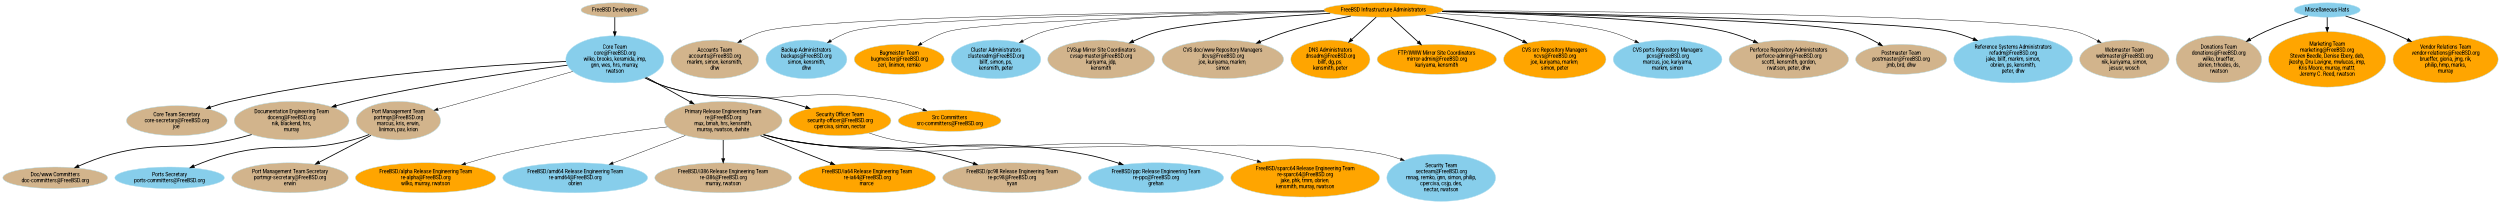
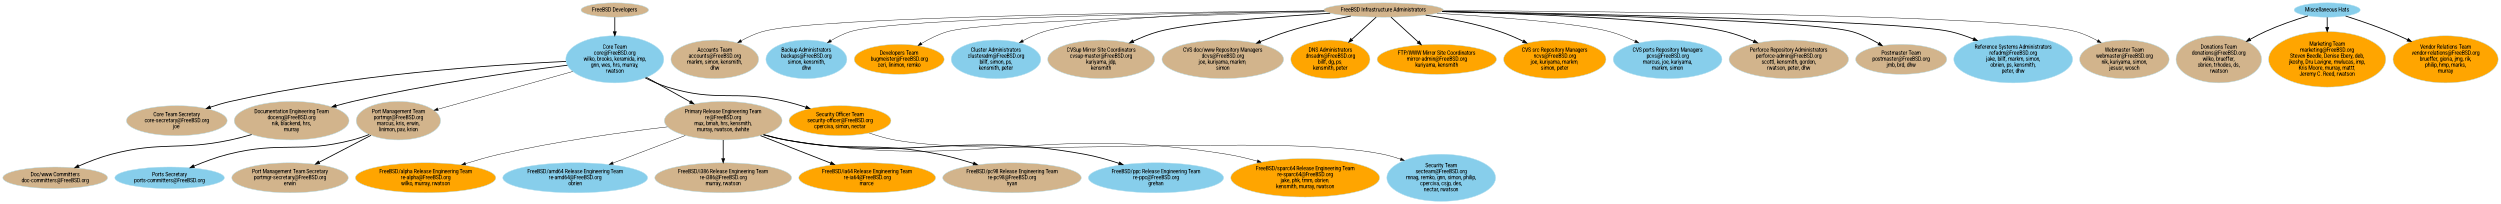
(1384, 10) -> (1384, 10)
(899, 59) -> (899, 59)
(950, 121) -> none
